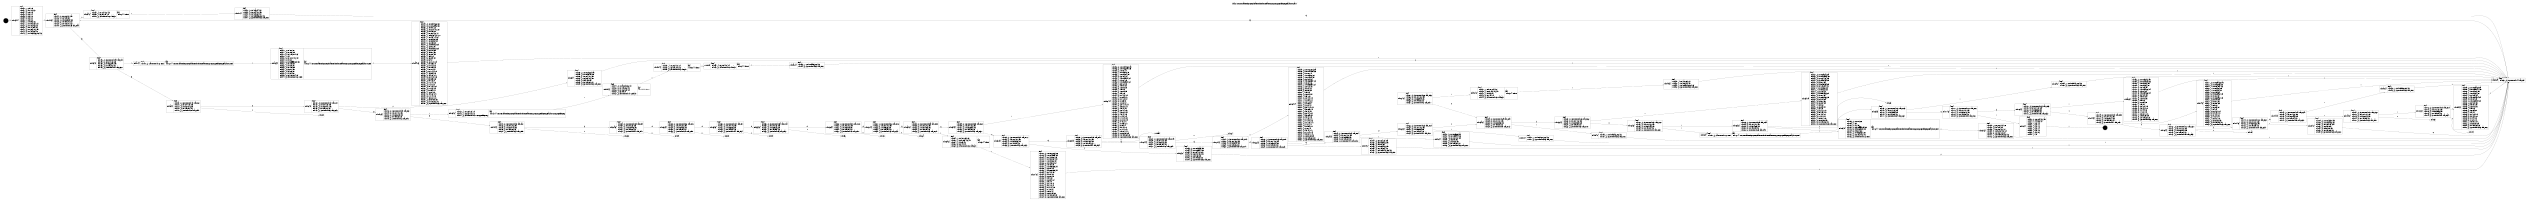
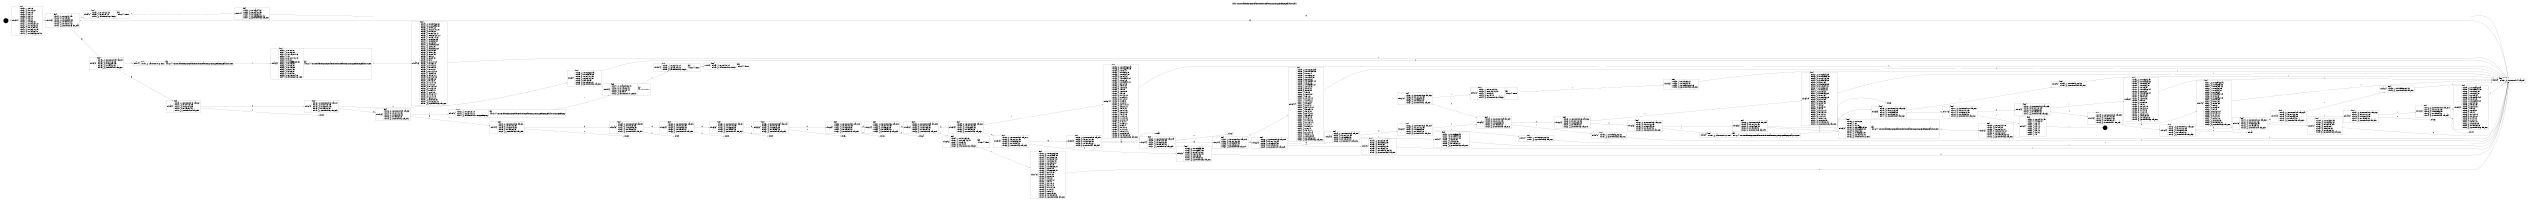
(807, 65) -> none
